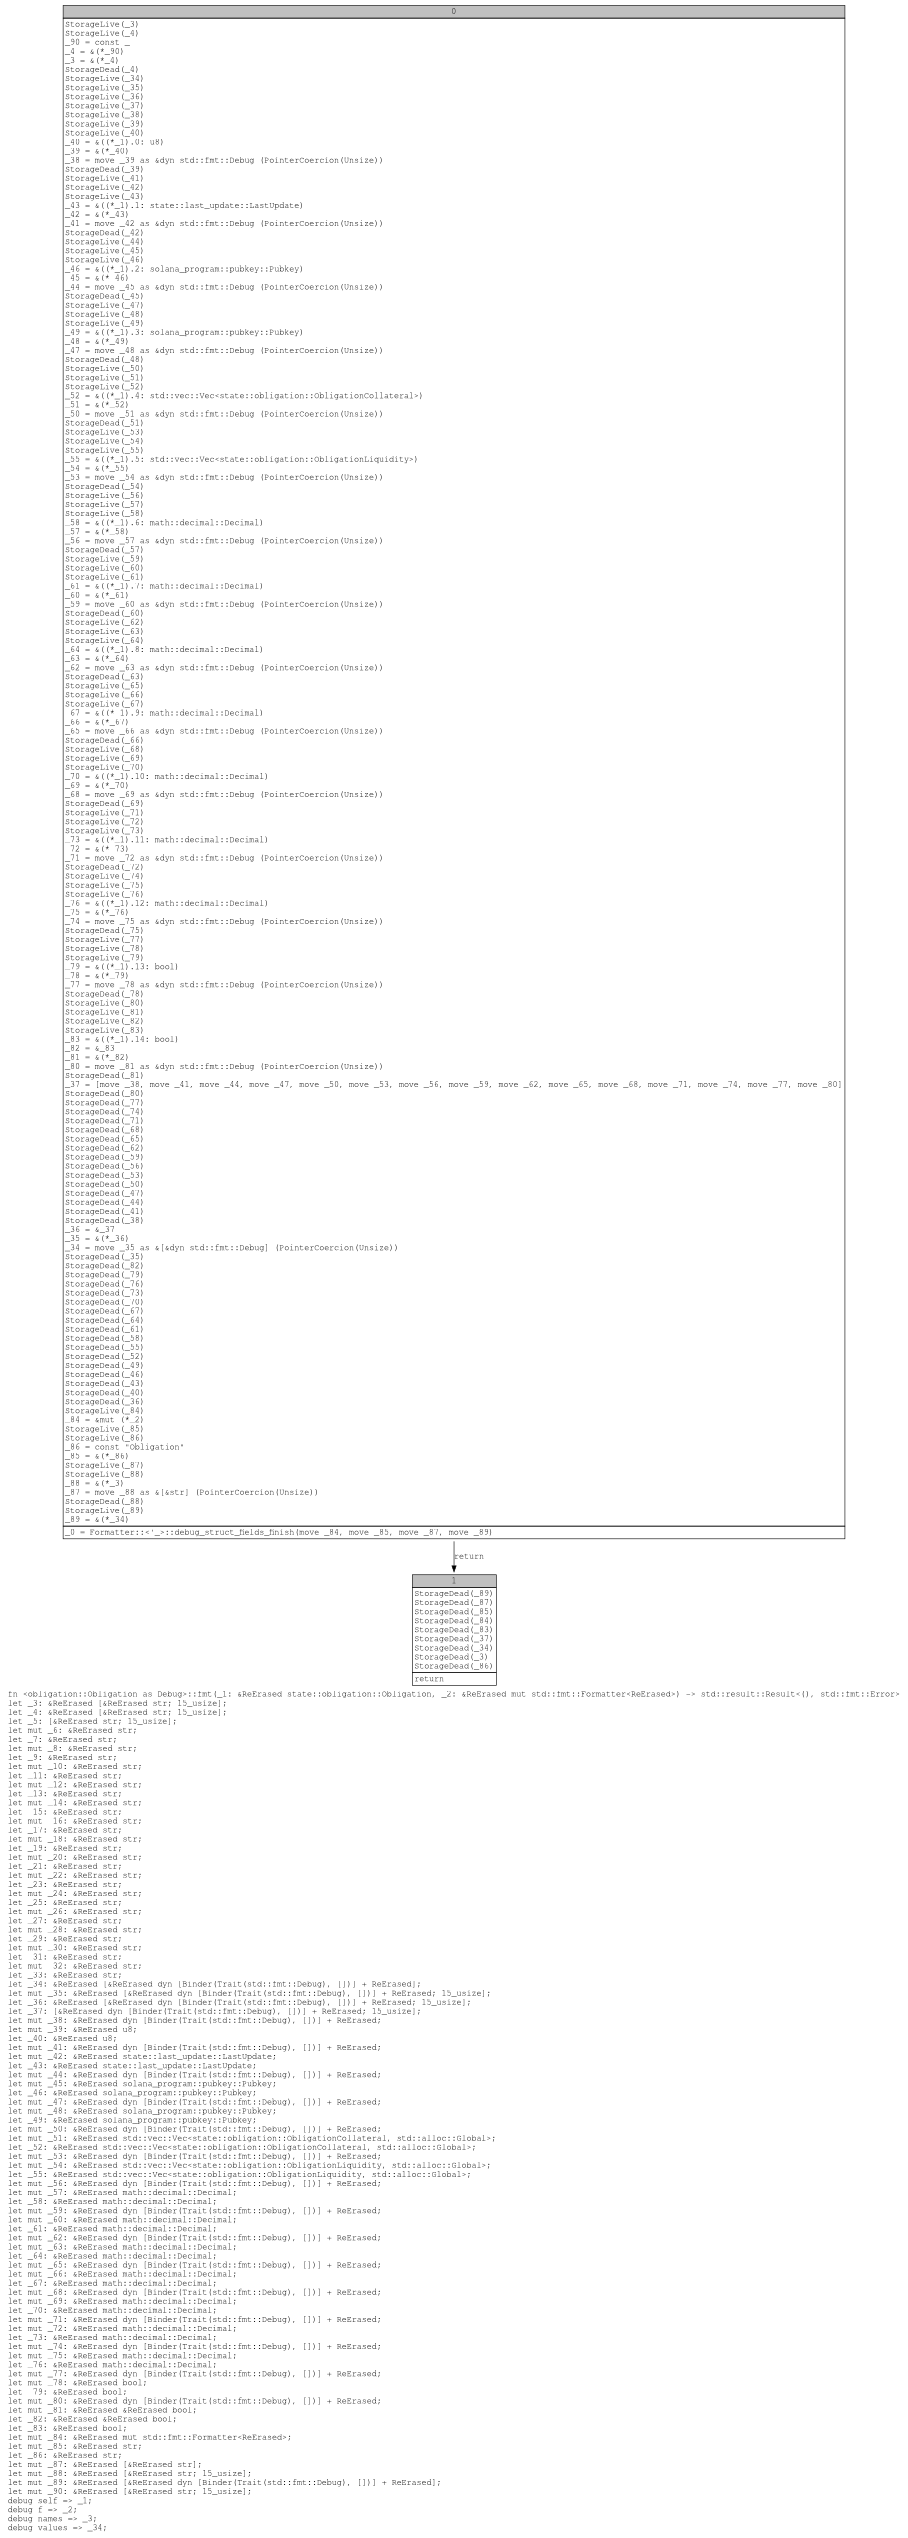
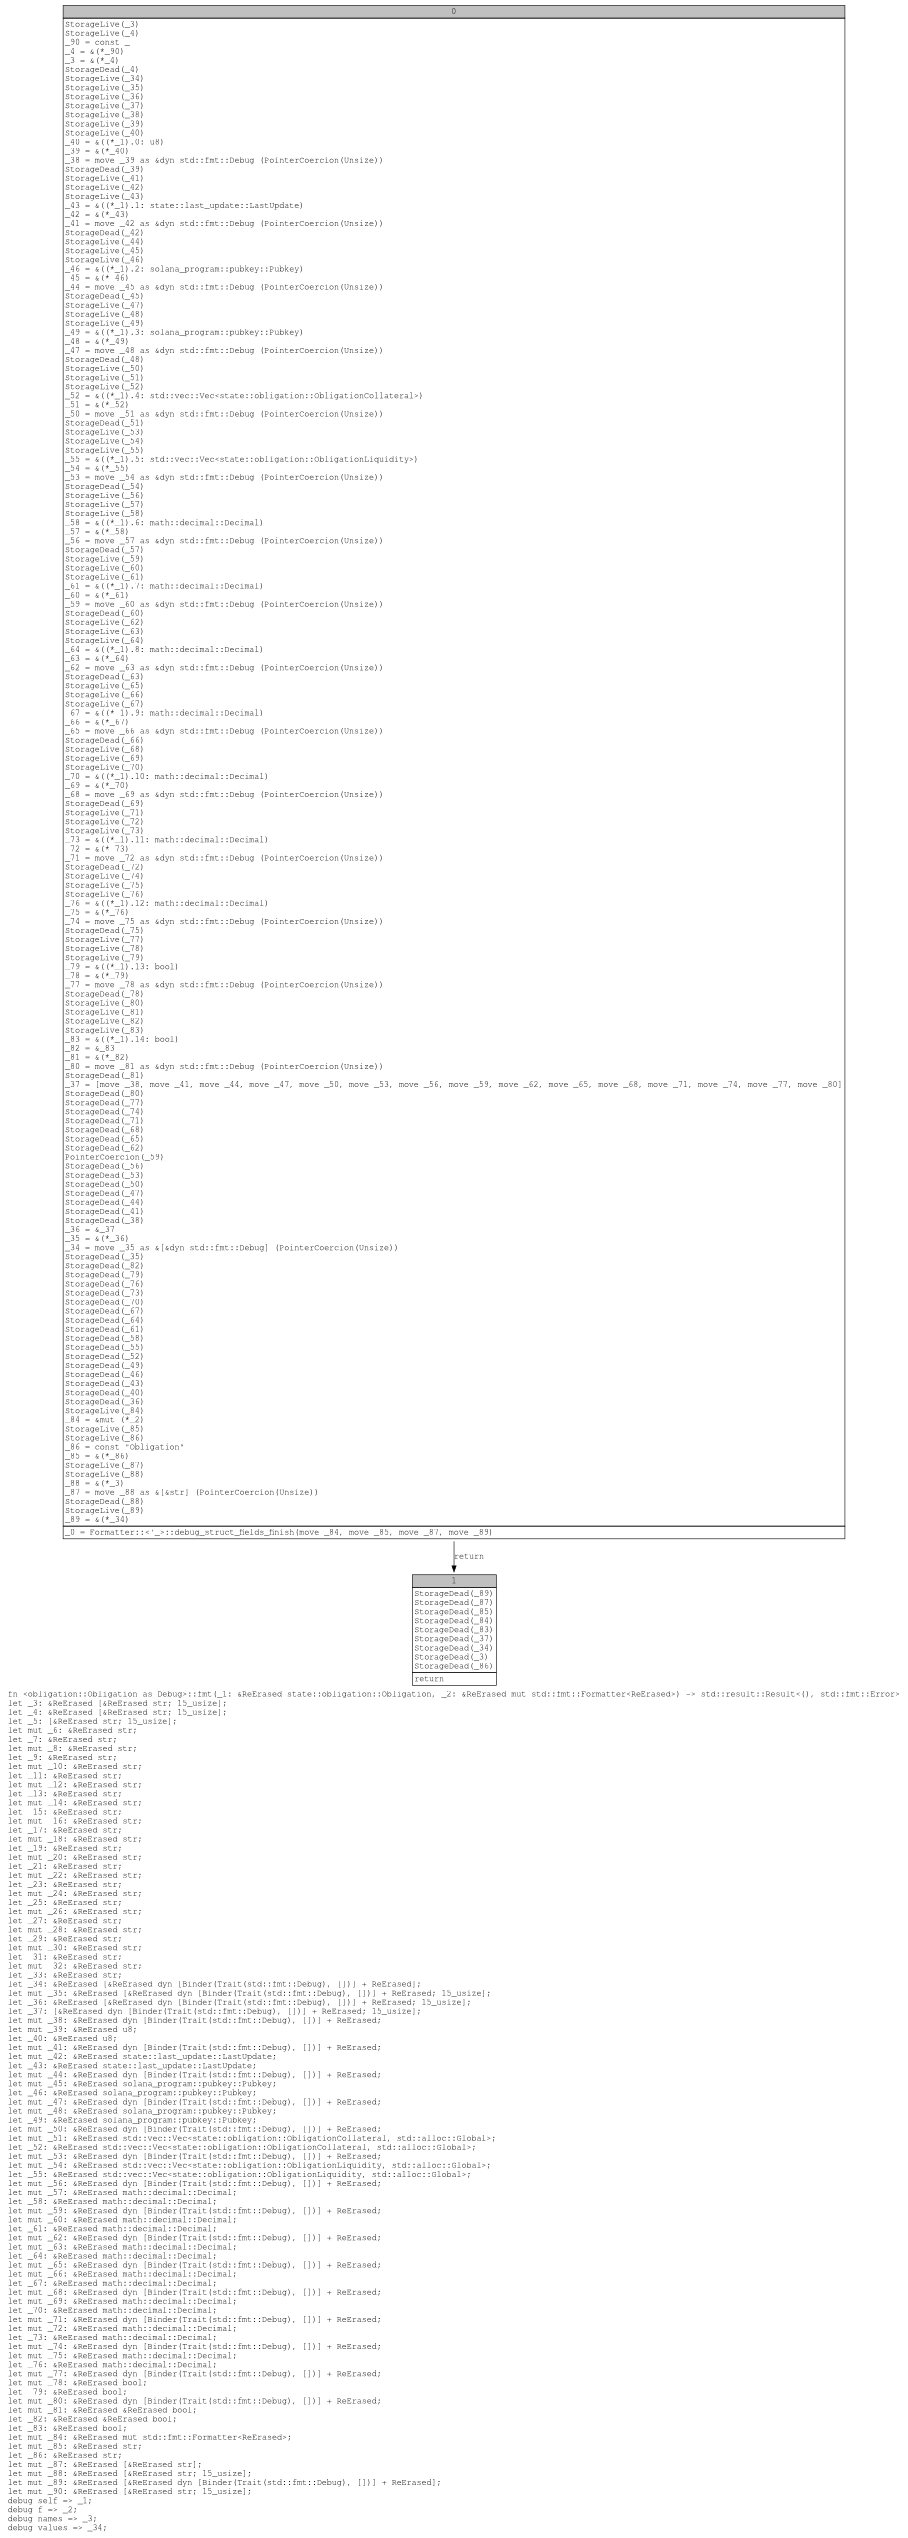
(105, 1157) -> (115, 1157)
